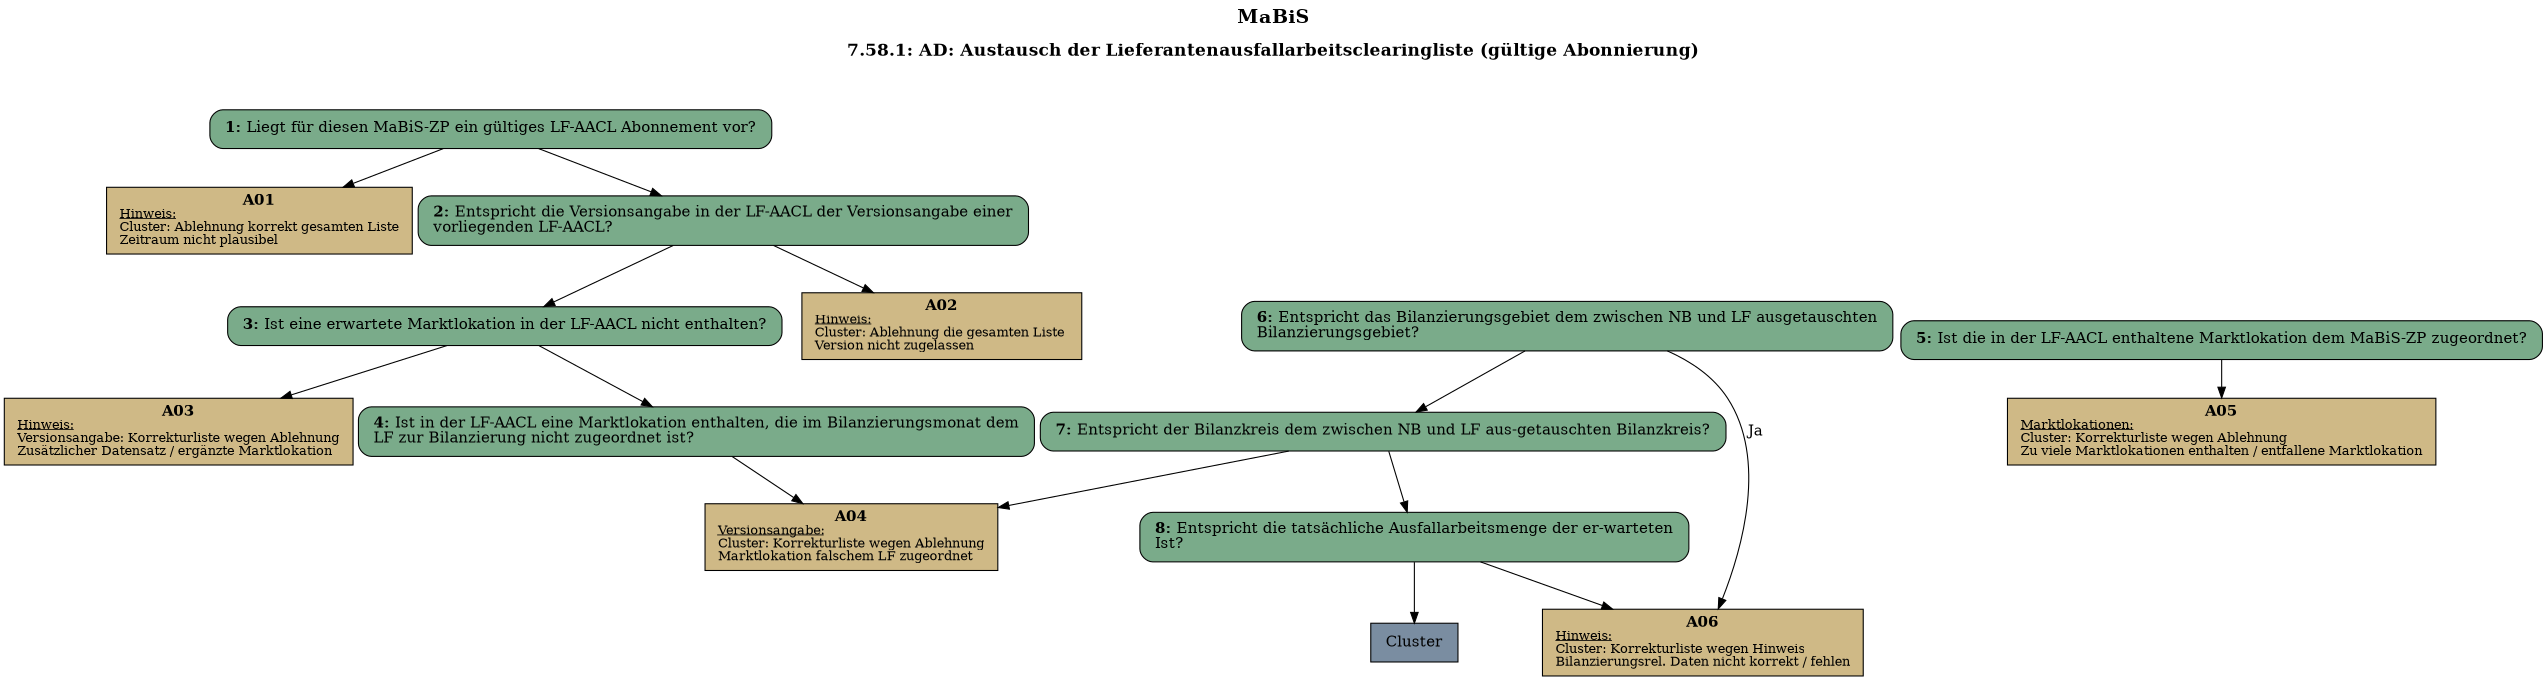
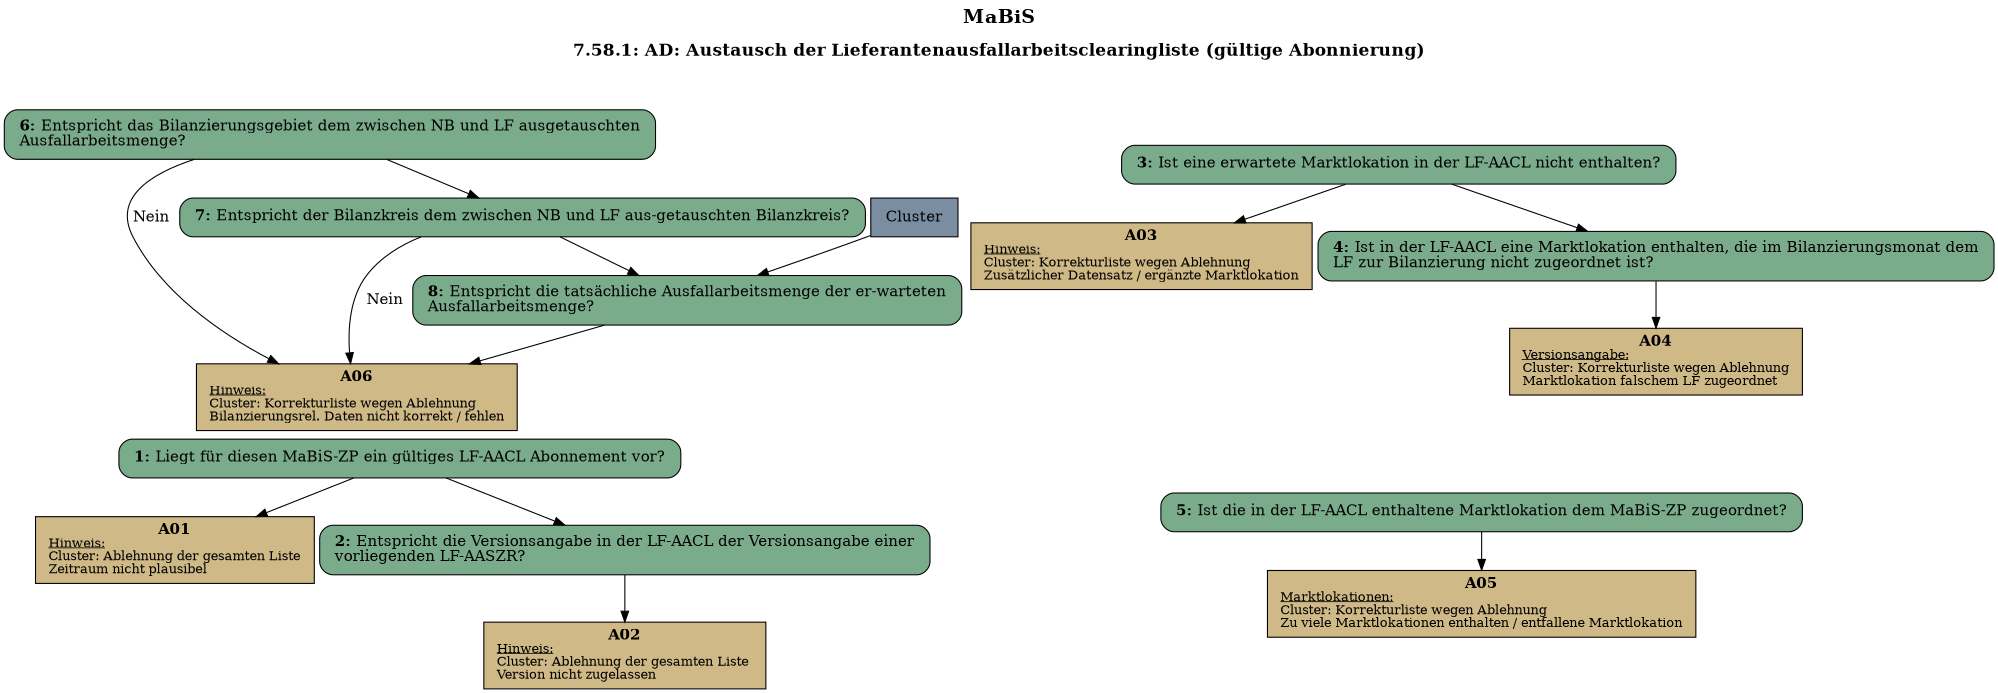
(259, 227) -> (175, 556)
(523, 227) -> (431, 556)
(614, 274) -> none
(942, 333) -> (625, 662)
(1338, 333) -> (103, 141)
(1756, 432) -> (151, 217)
(179, 438) -> (1117, 263)
(1149, 478) -> (363, 281)
(1169, 544) -> (511, 307)
(1414, 587) -> (819, 254)
(1680, 649) -> (343, 404)
